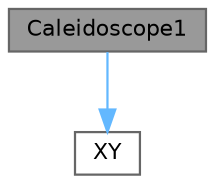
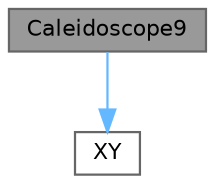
(107, 30) -> (107, 30)
